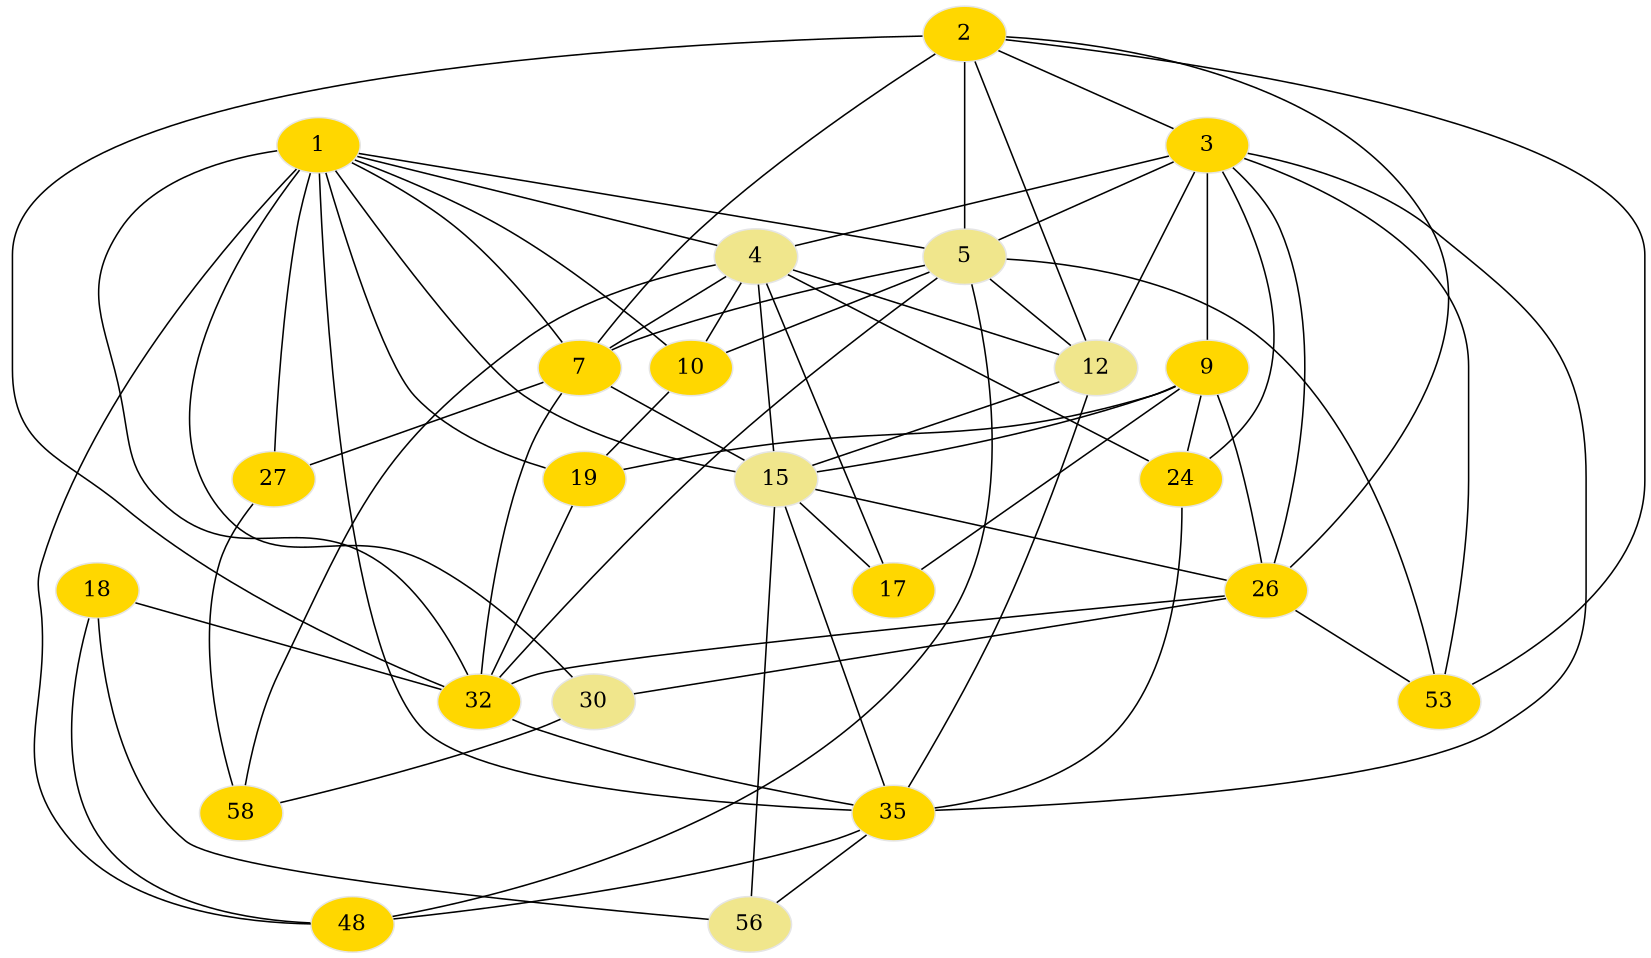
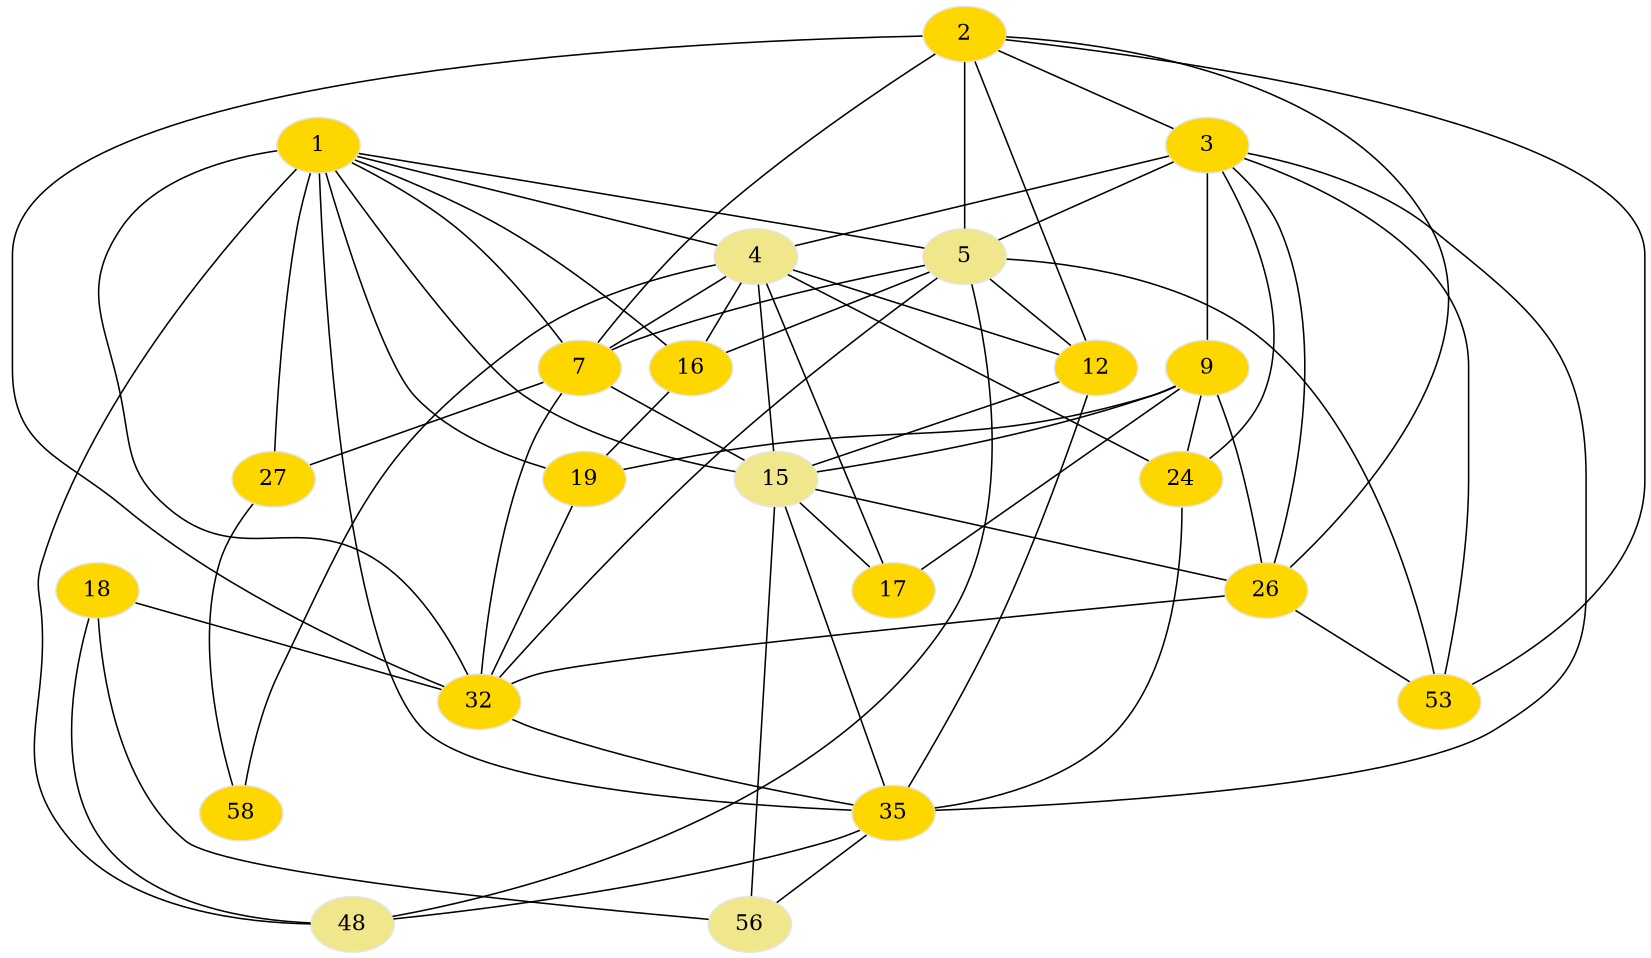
(1152, 256) -> none
(691, 368) -> (691, 368)
(1096, 368) -> (1096, 368)
(594, 702) -> none
(353, 924) -> (353, 924)
